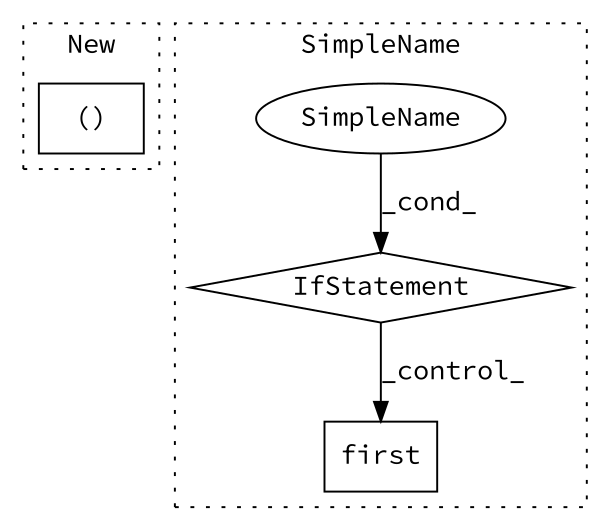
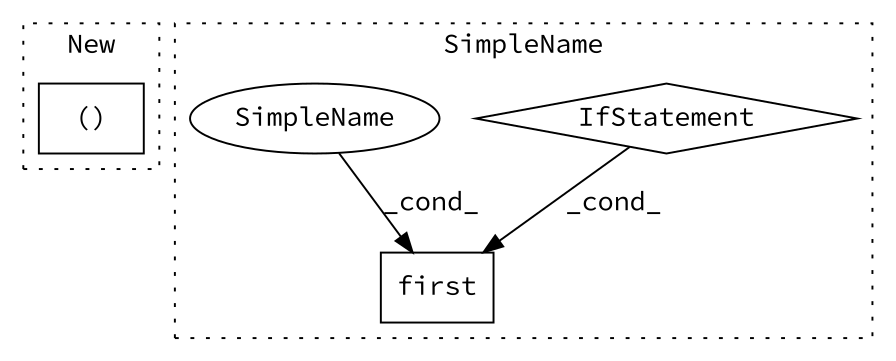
(381, 193) -> (370, 195)
(454, 372) -> (614, 203)
